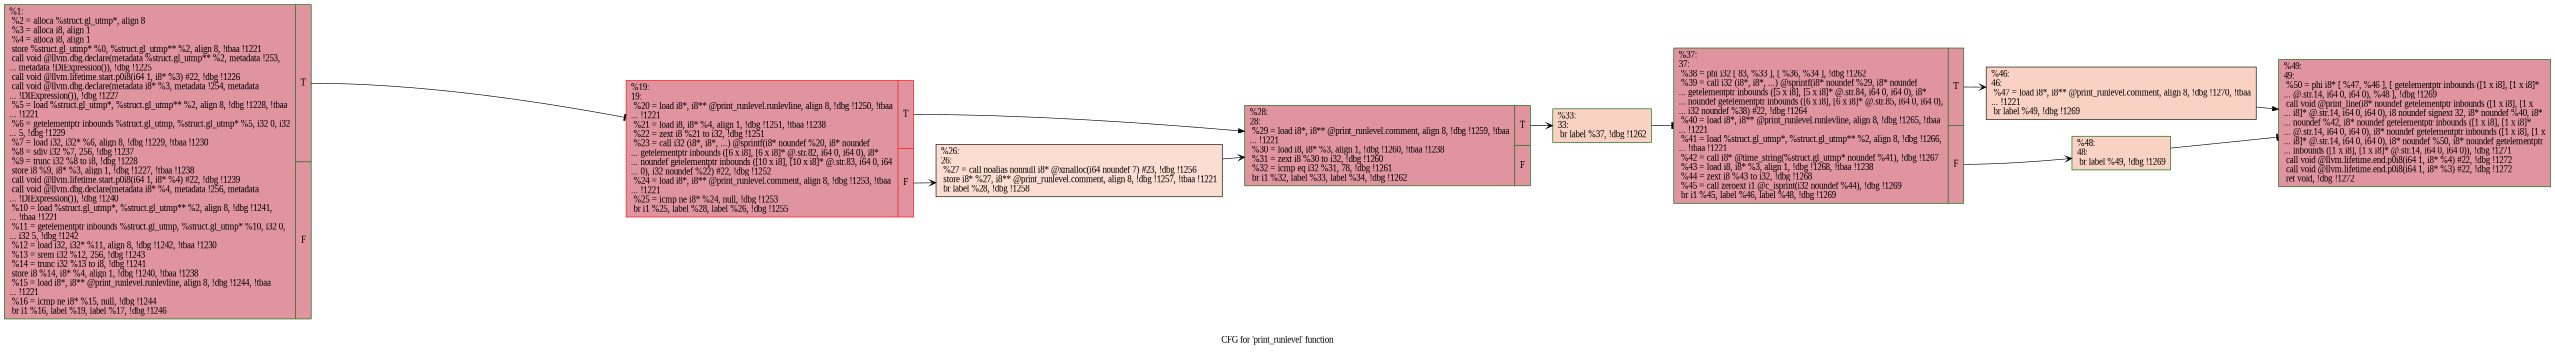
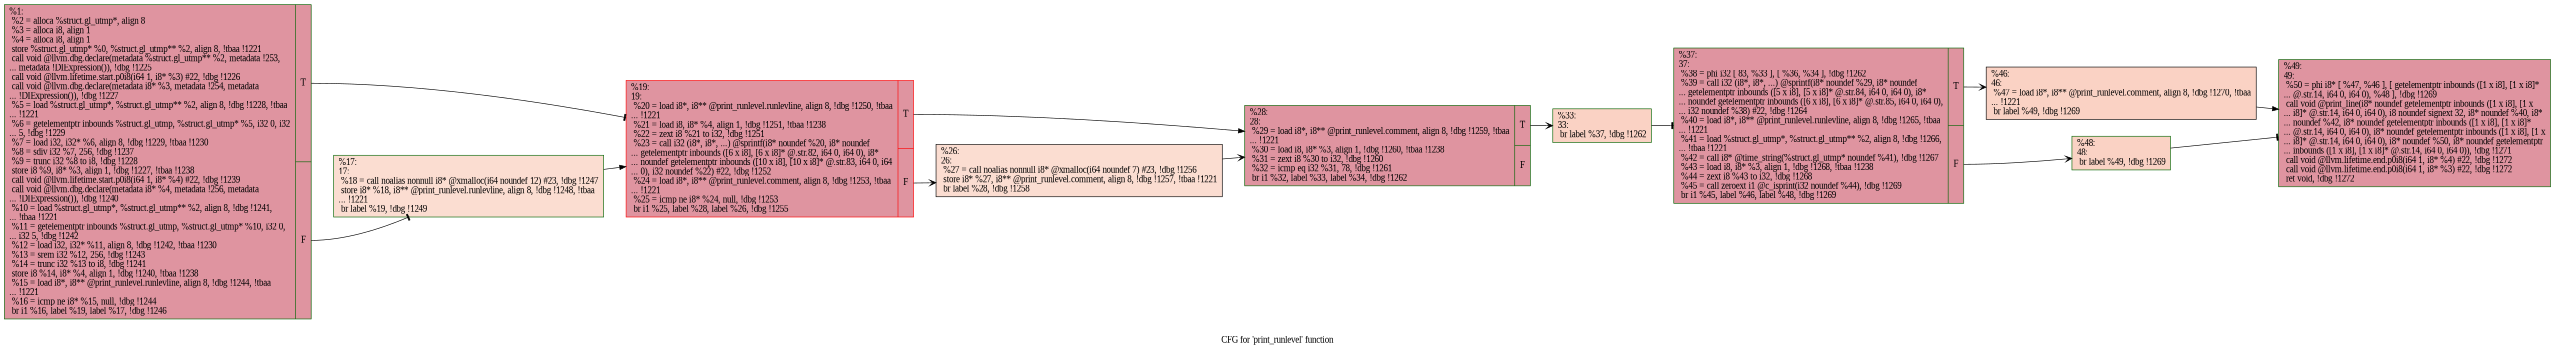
none -> (469, 186)
